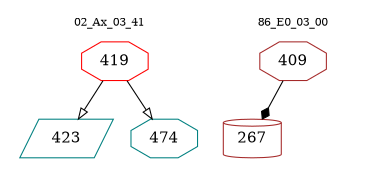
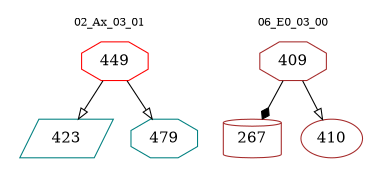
(110, 23) -> (110, 23)
(293, 23) -> (293, 23)
(115, 61) -> (115, 61)
(164, 138) -> (164, 138)
none -> (332, 138)
